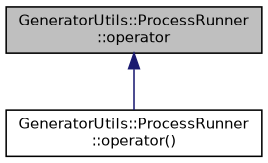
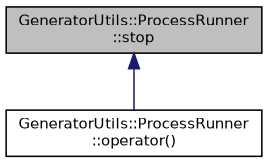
(134, 30) -> (134, 30)
